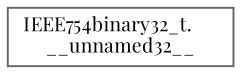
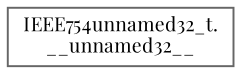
(121, 37) -> (121, 37)
